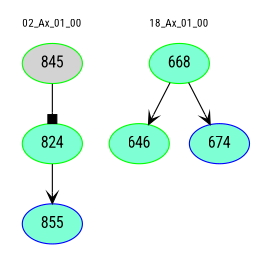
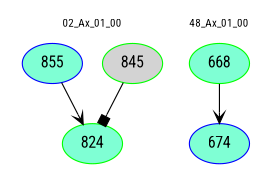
(179, 24) -> (219, 24)
(139, 144) -> none
(52, 178) -> (70, 99)
